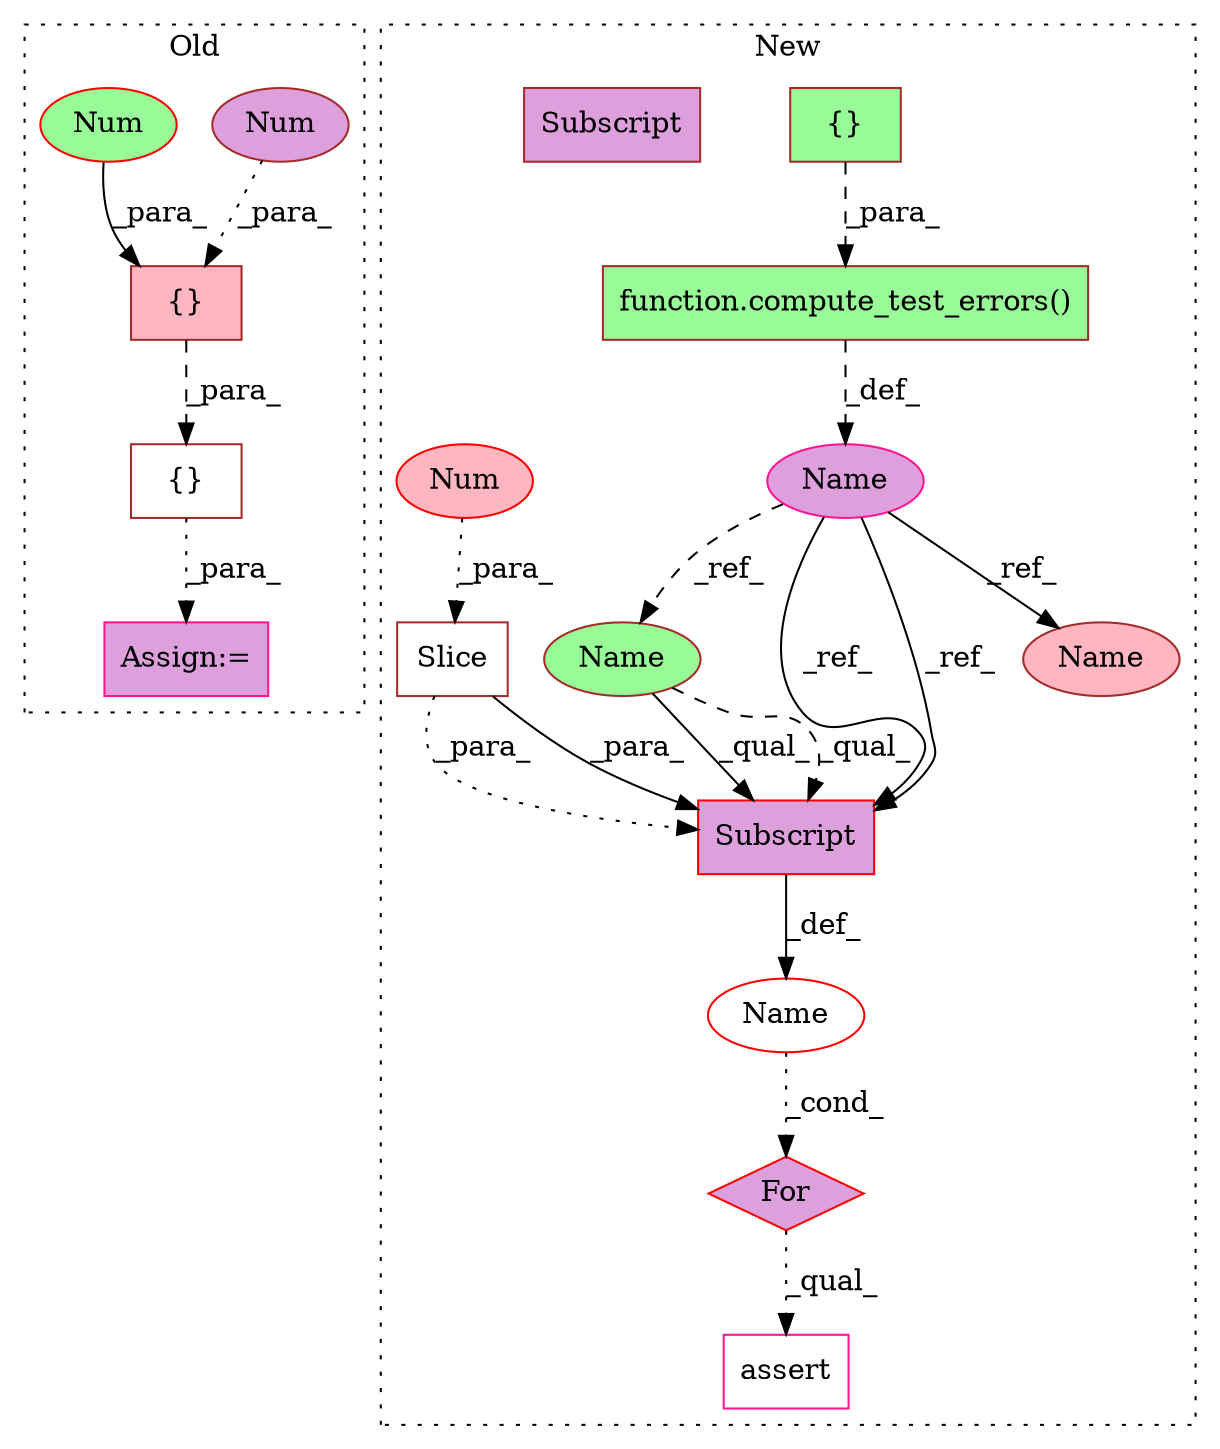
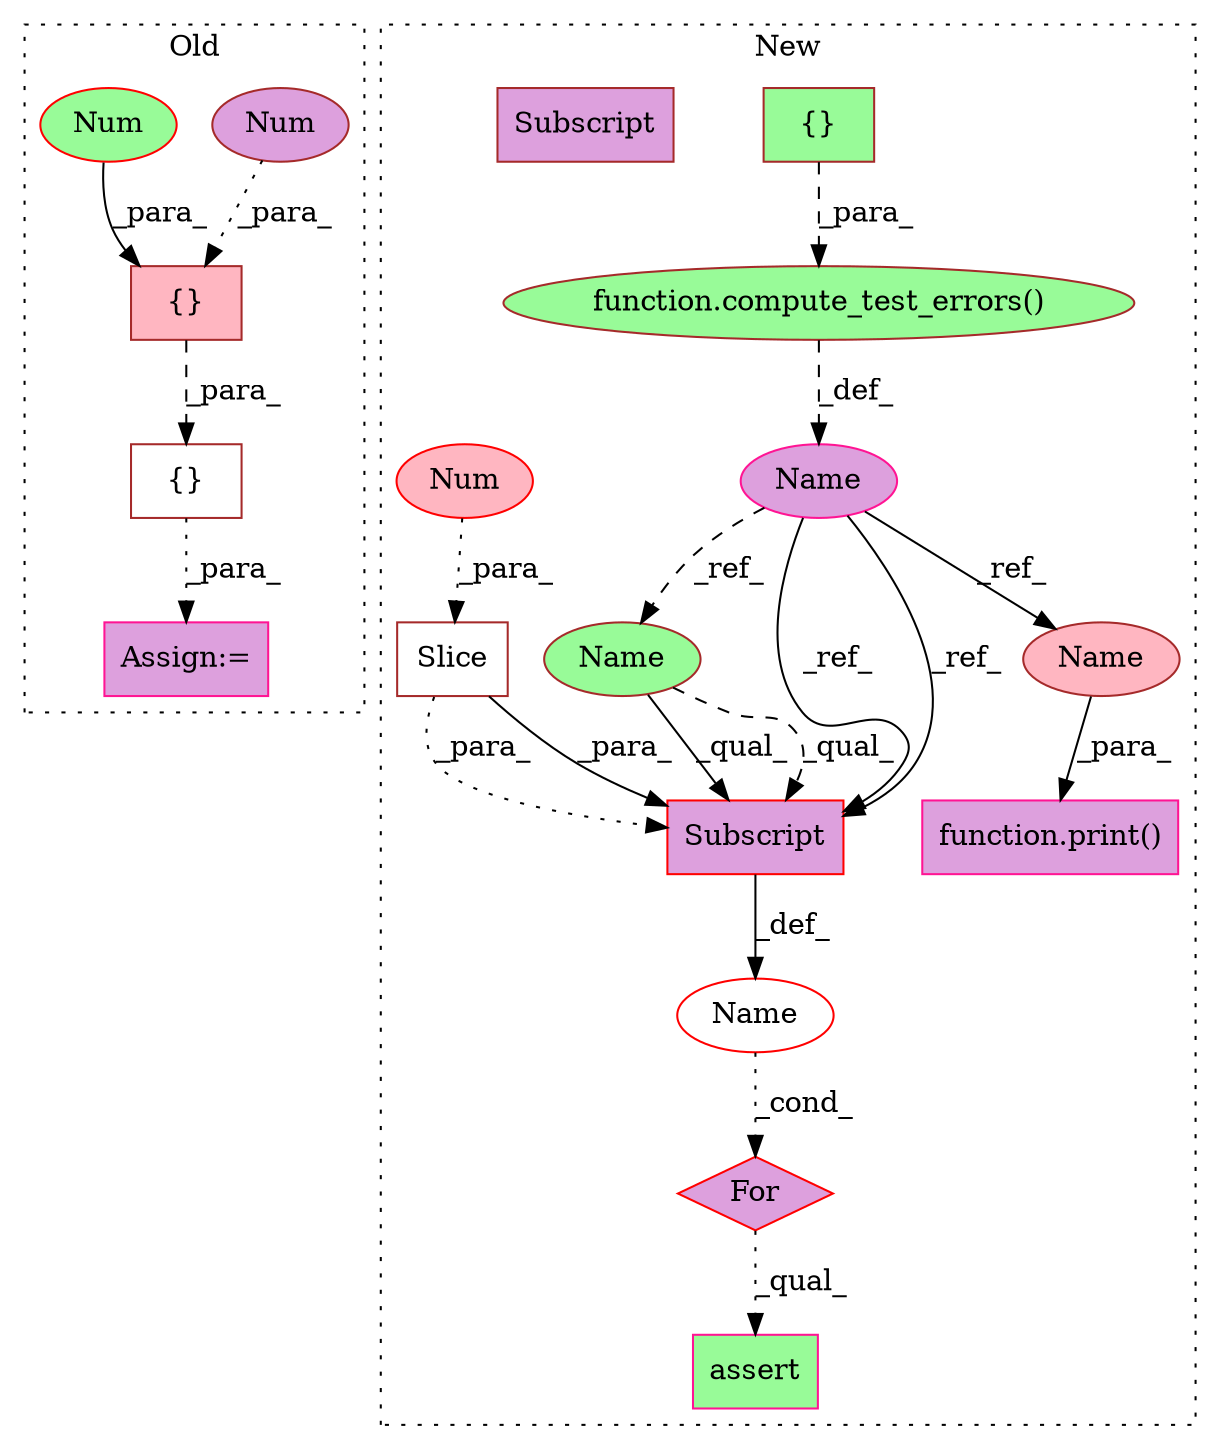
(846, 303) -> (819, 303)
none -> (1050, 837)
(786, 1372) -> (755, 1372)
